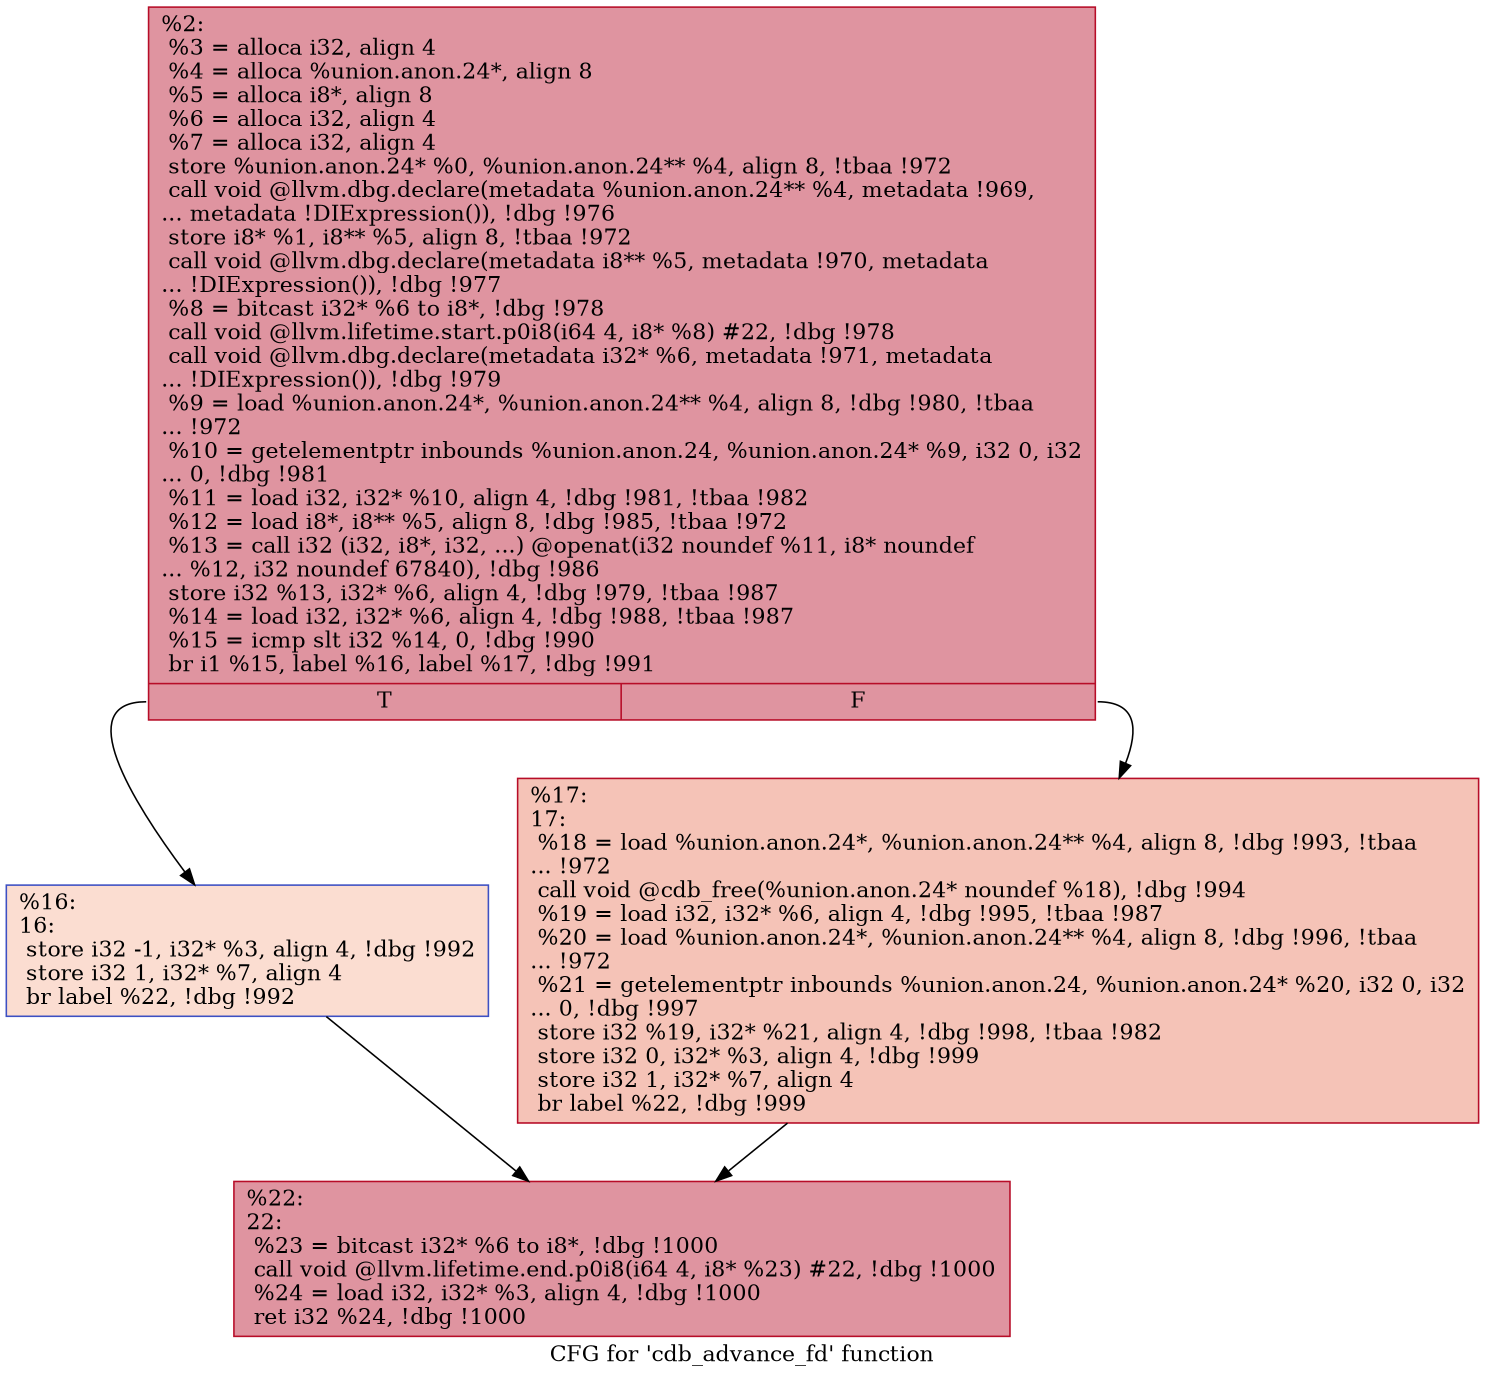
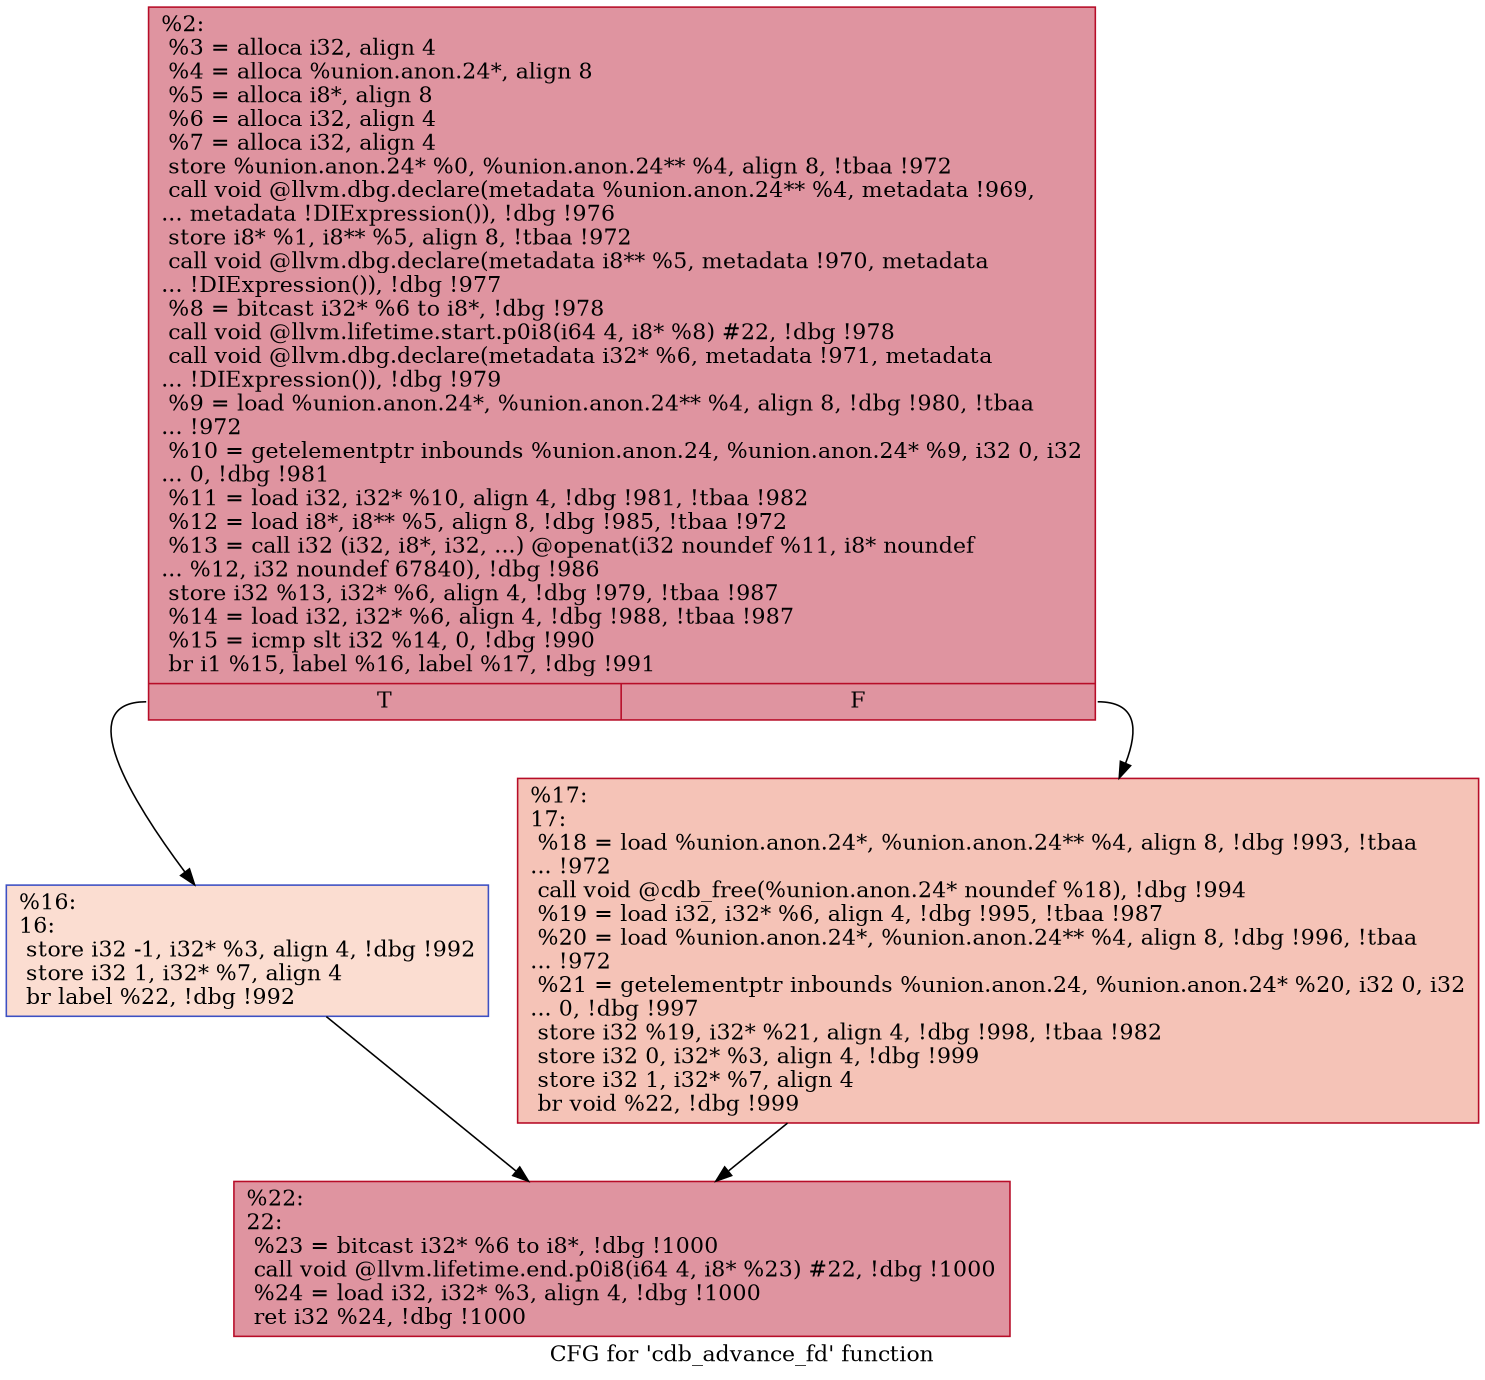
(669, 1104) -> (665, 1104)
